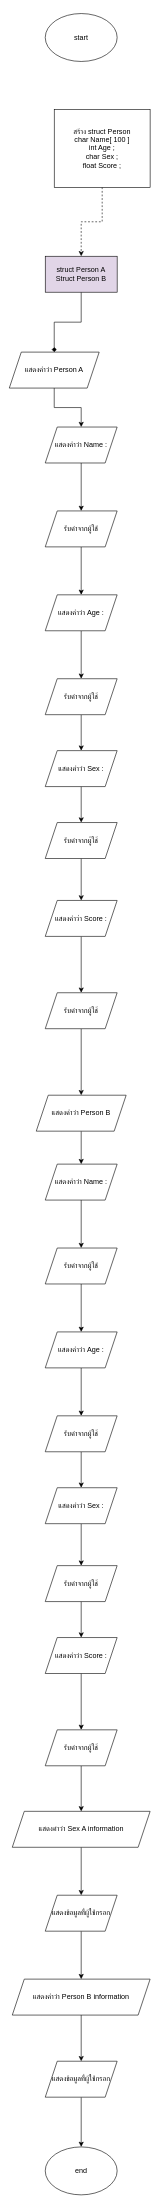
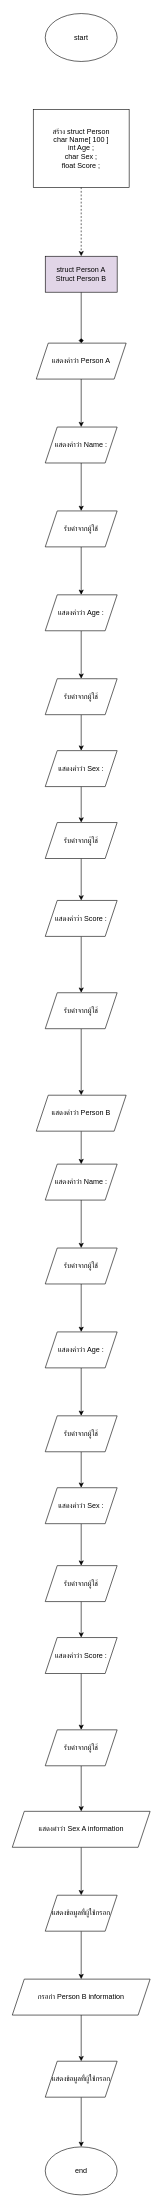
(102, 147) -> (81, 147)
(54, 369) -> (81, 360)
(81, 1998) -> (81, 1998)
